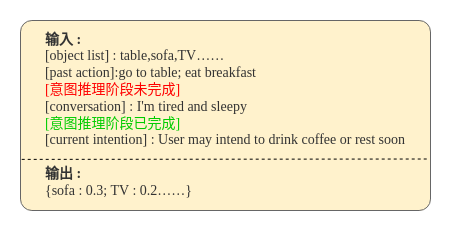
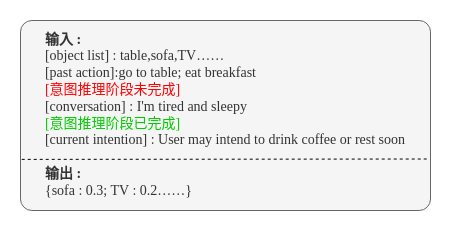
(226, 116) -> (226, 116)
